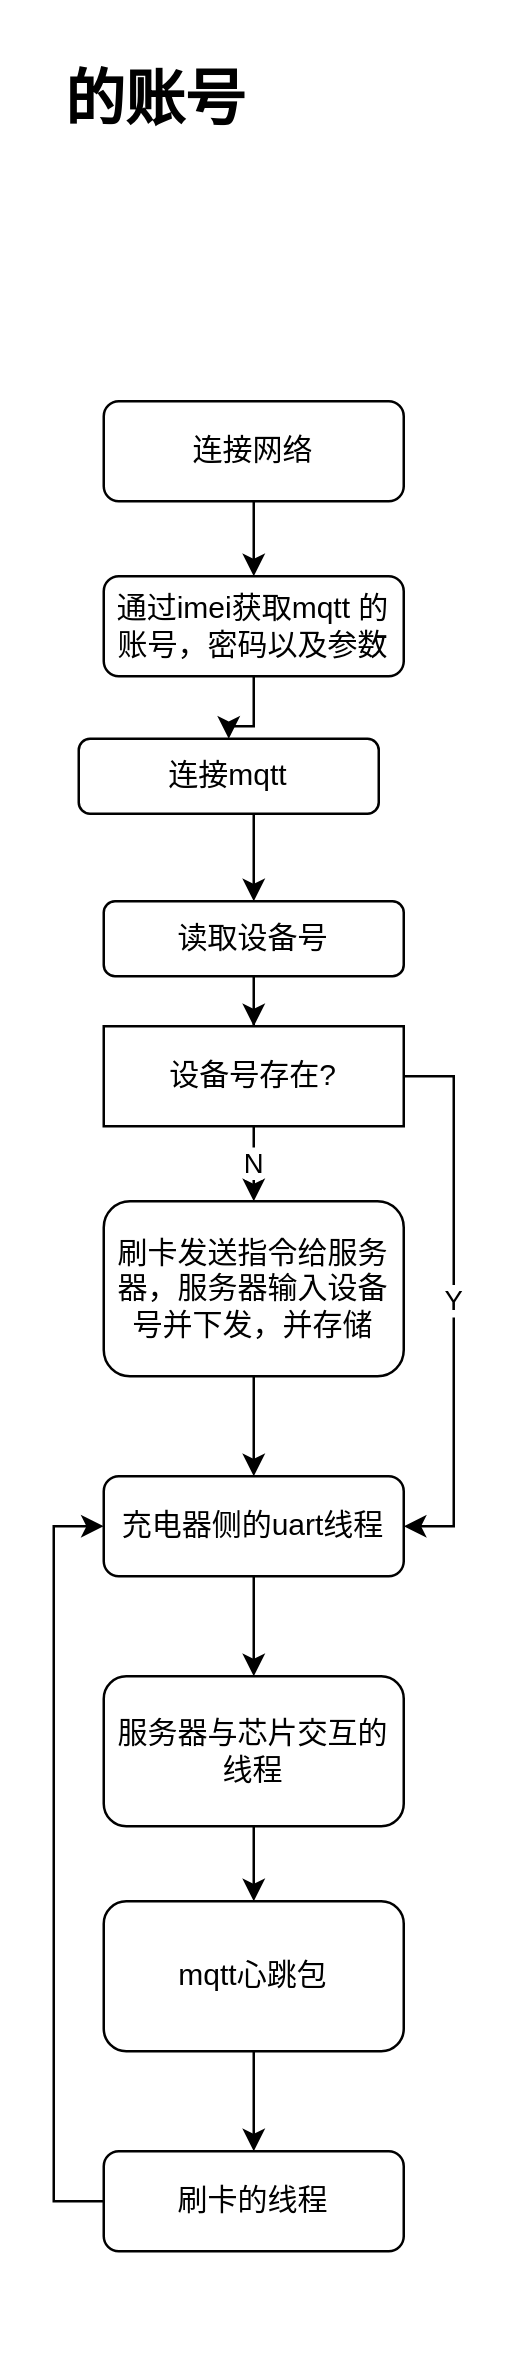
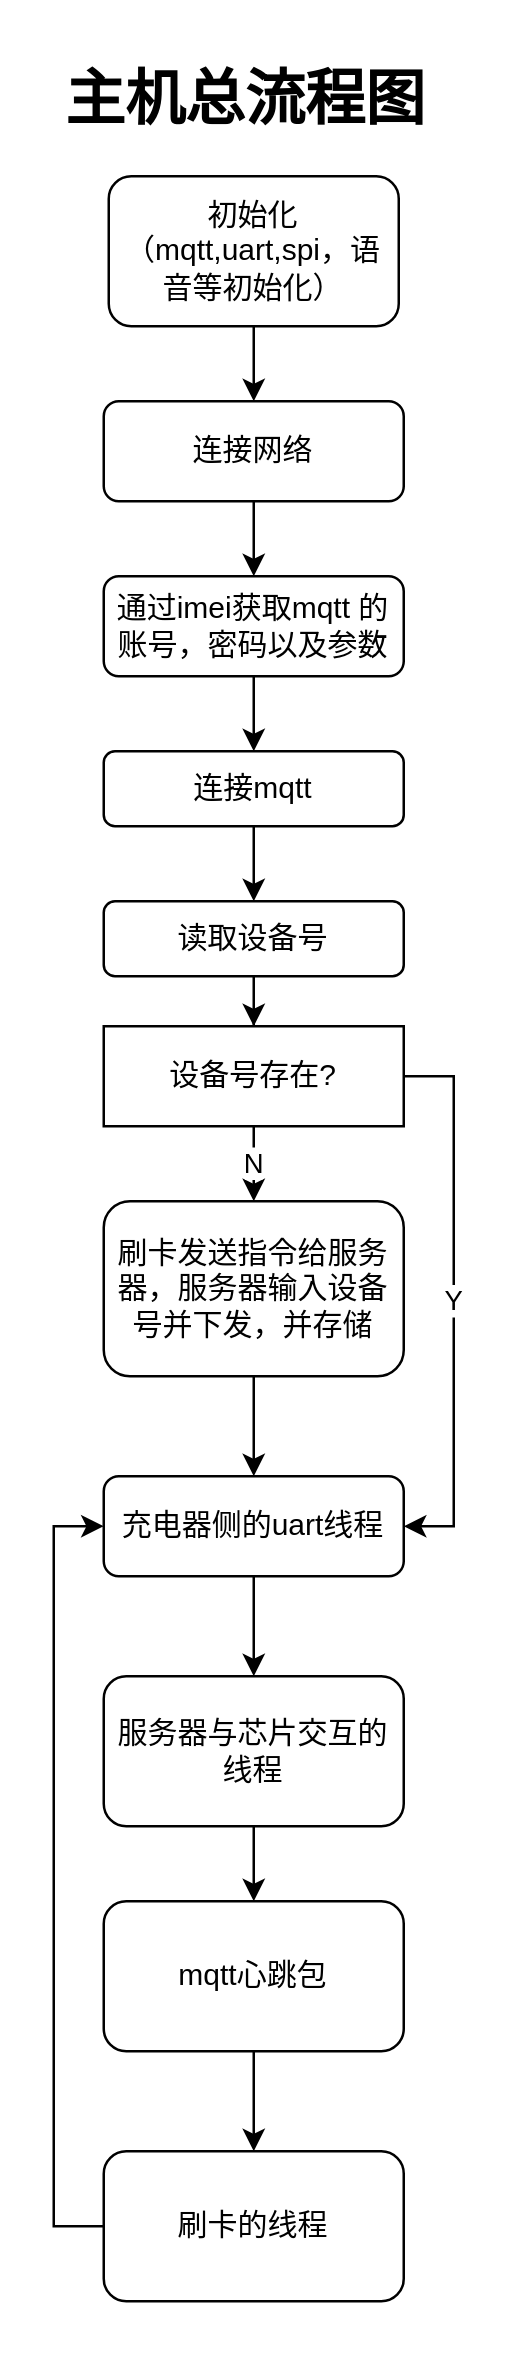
(111, 44) -> (156, 44)
none -> (254, 251)
none -> (254, 372)
(229, 776) -> (254, 789)
(254, 2201) -> (254, 2226)
